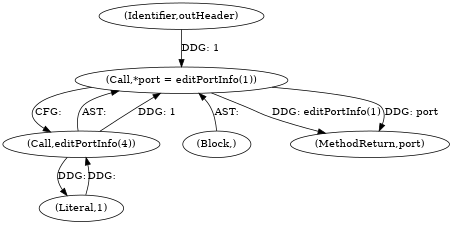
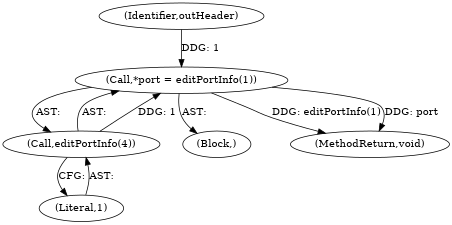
(50, 112) -> (50, 112)
(213, 114) -> (180, 113)
(370, 144) -> (370, 144)
(74, 176) -> (74, 176)
(103, 176) -> (103, 176)
